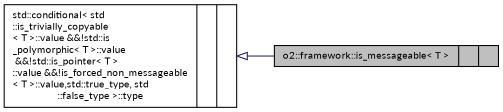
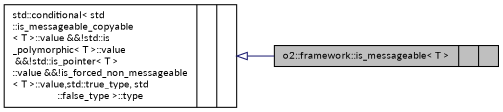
(61, 27) -> (73, 27)
